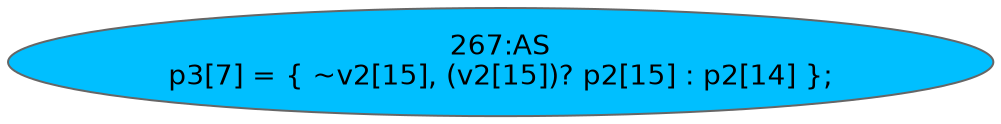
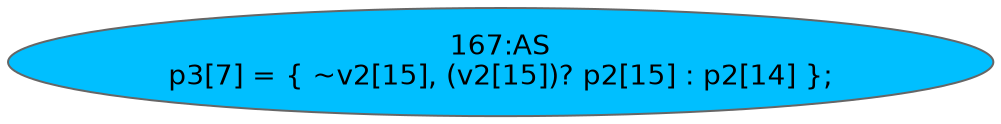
(501, 62) -> (501, 62)
